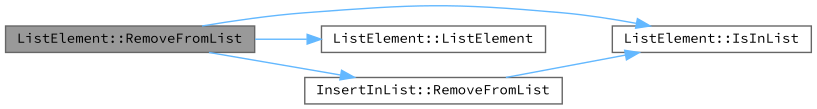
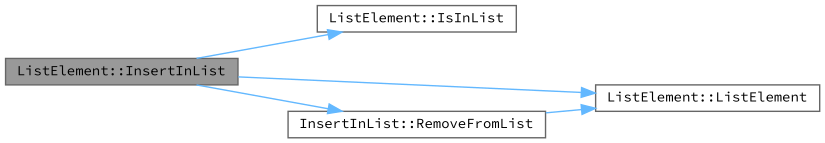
(130, 39) -> (122, 72)
(566, 66) -> (564, 111)
